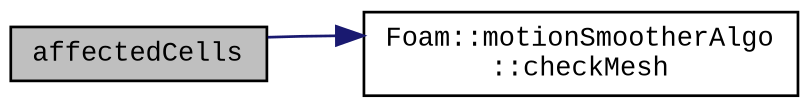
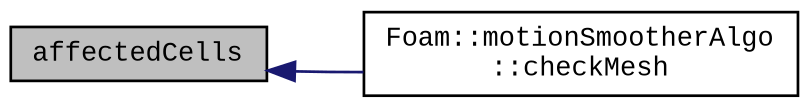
(302, 36) -> (329, 72)
